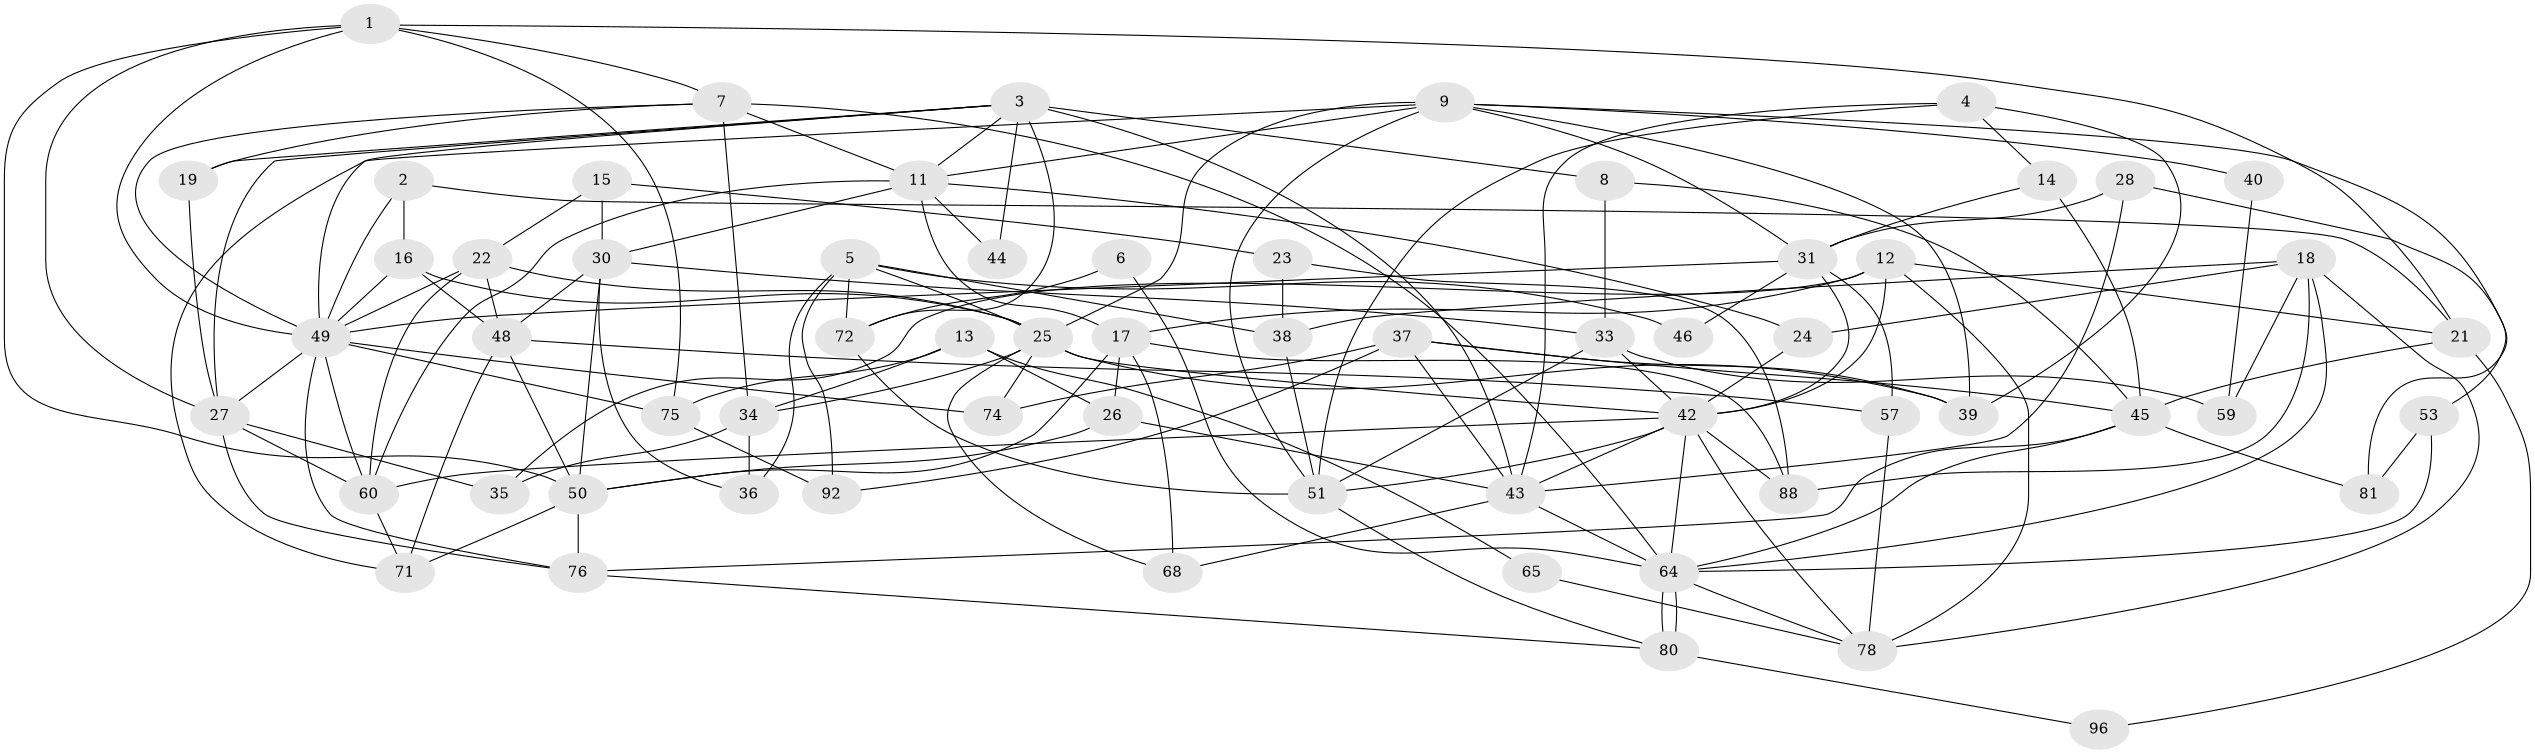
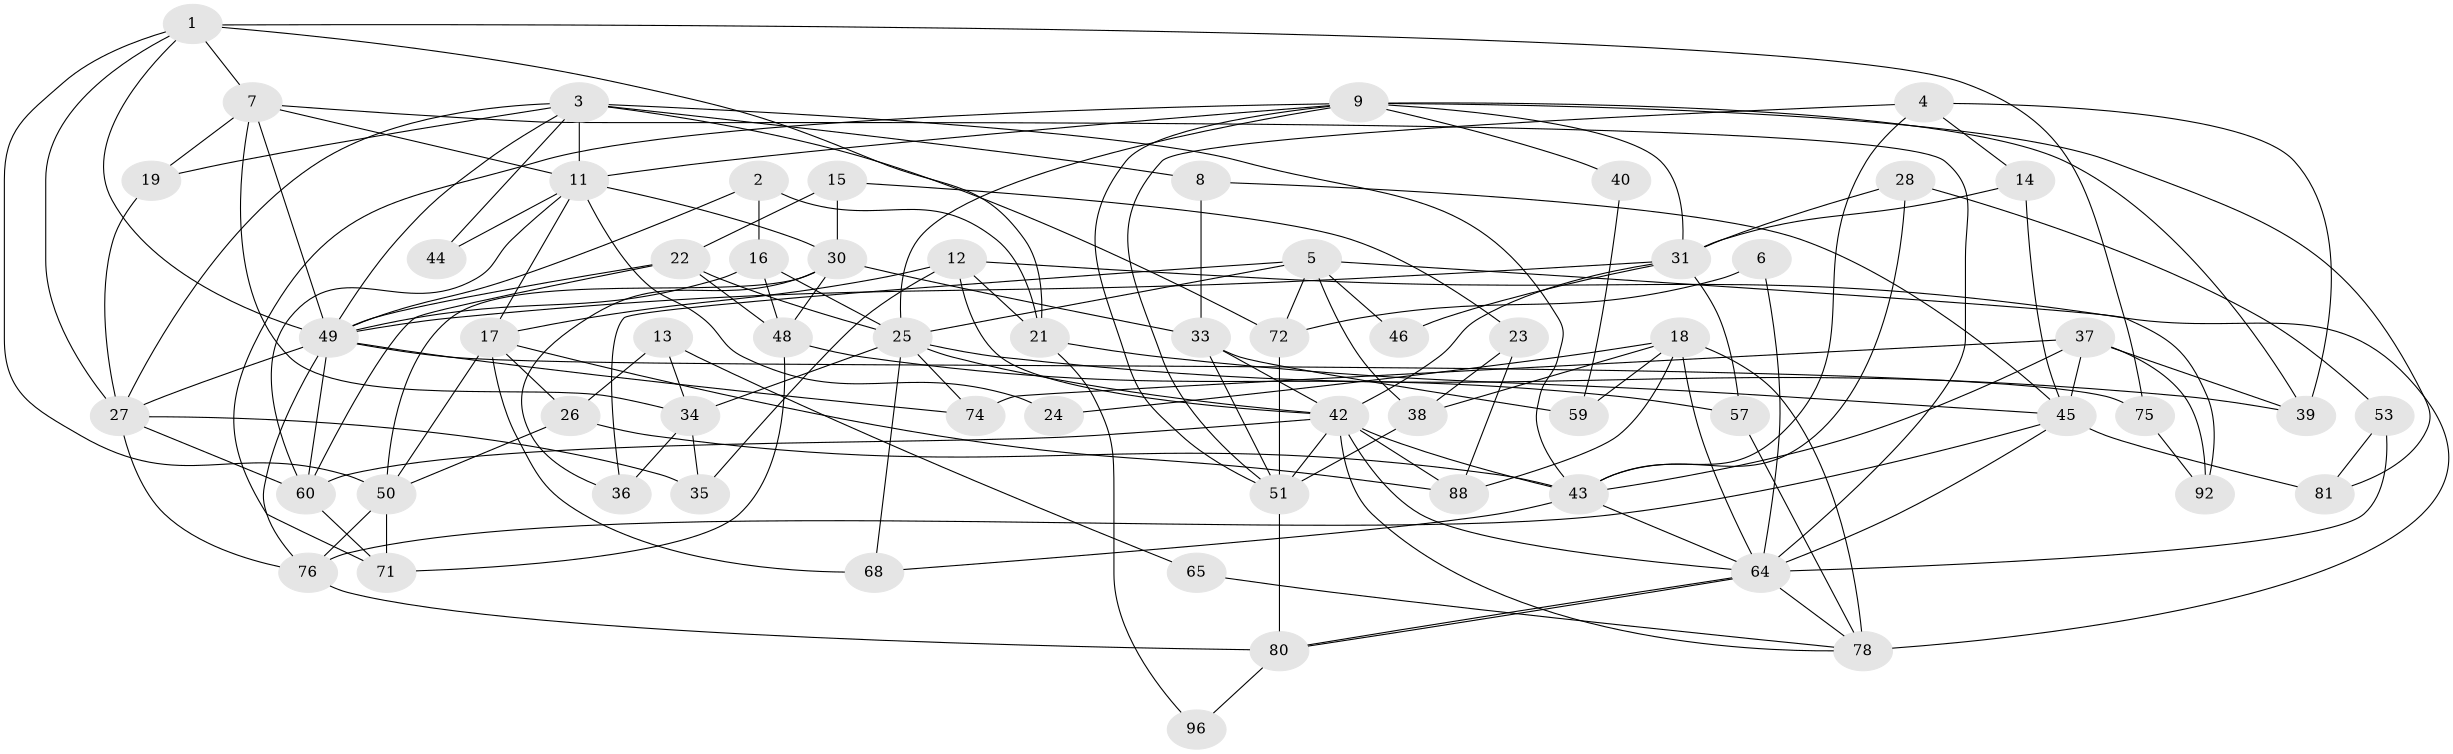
(817, 376) -> none
(1736, 383) -> none
(540, 416) -> none
